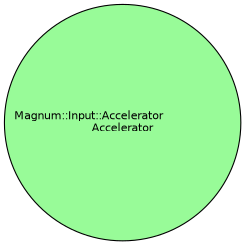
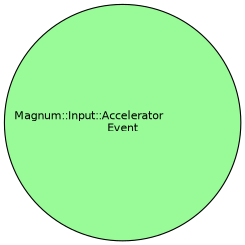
(123, 123) -> (123, 123)
